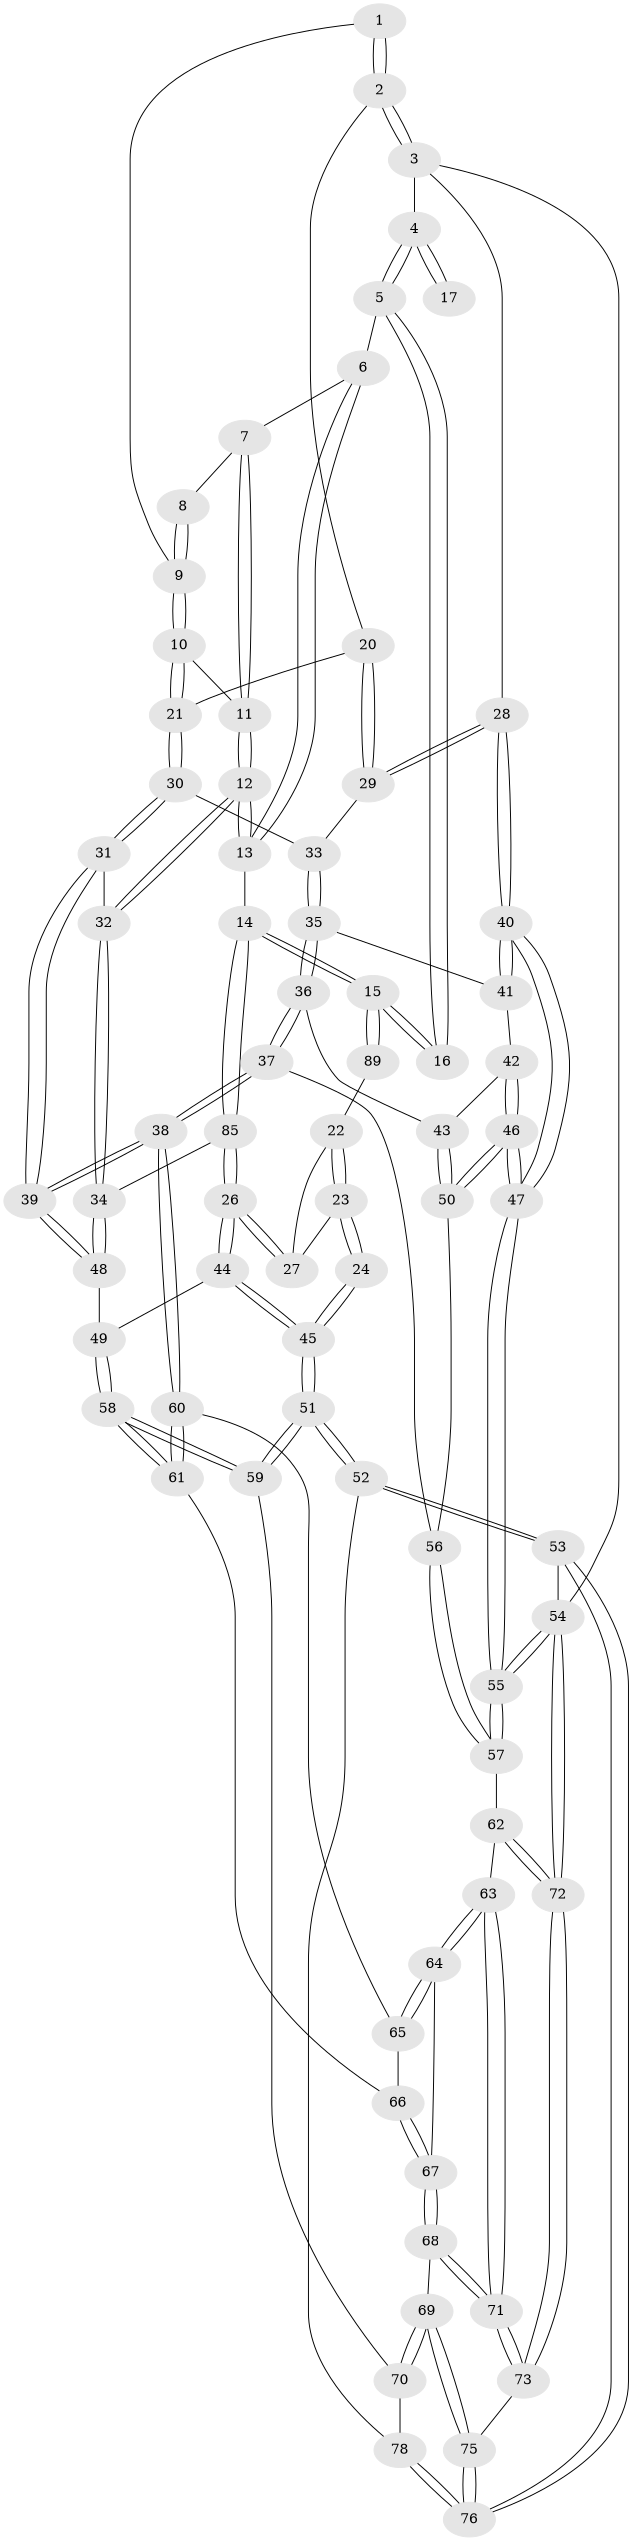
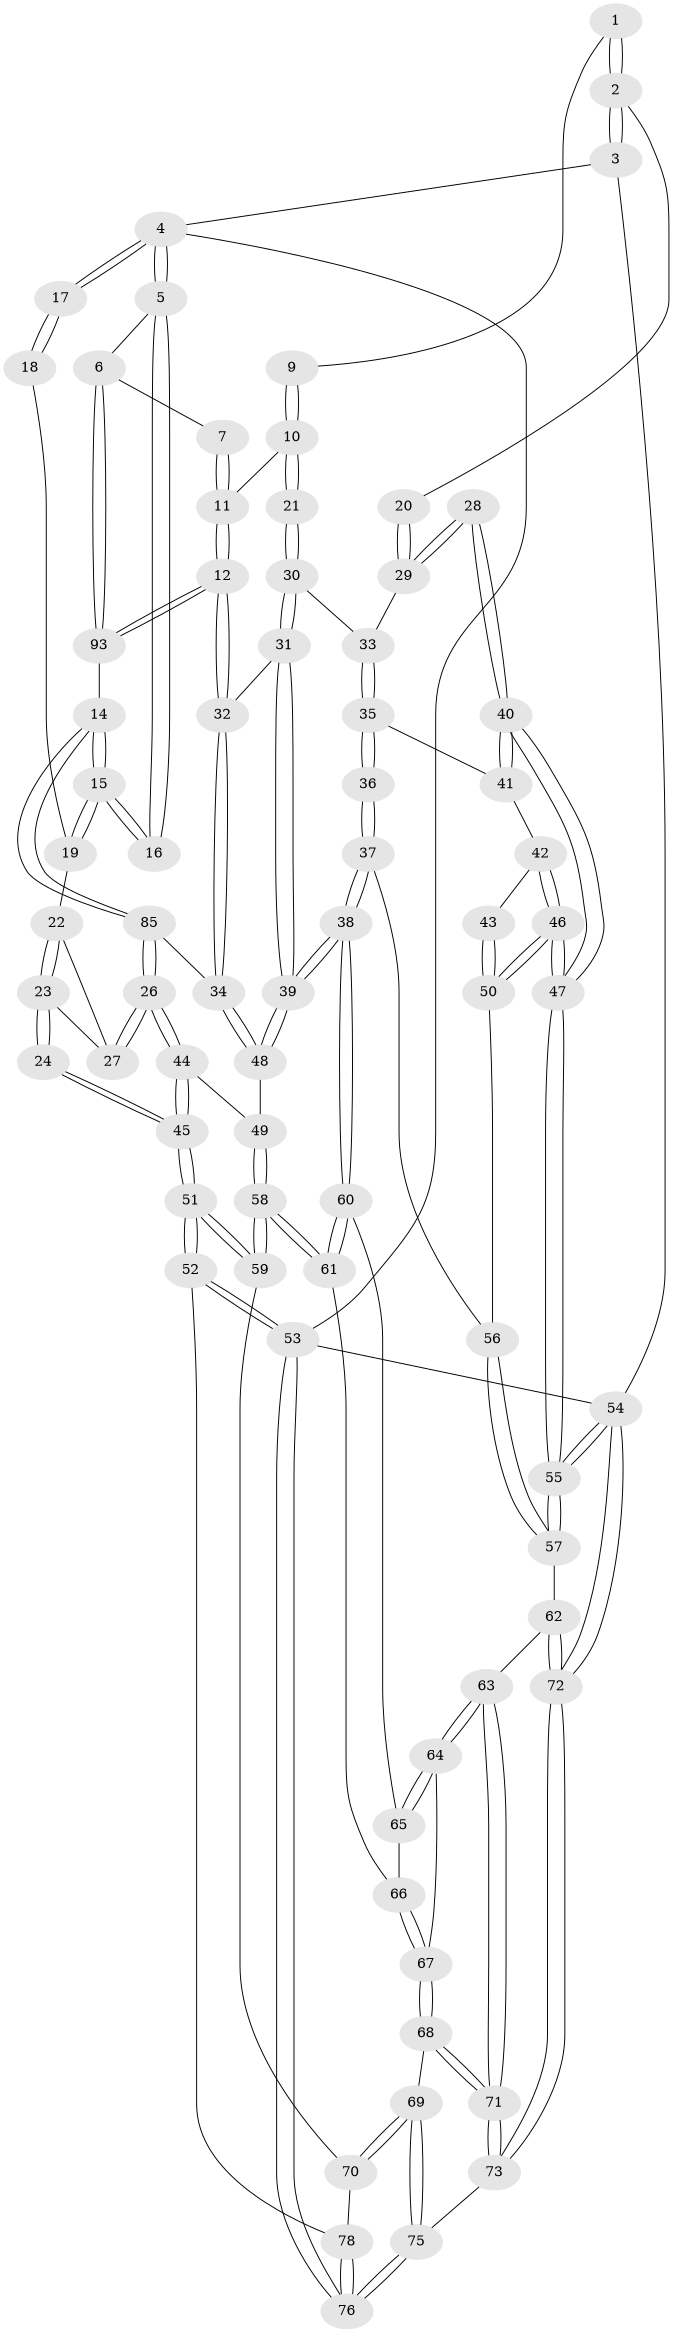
none -> (30, 368)
(502, 424) -> none
(183, 507) -> none
none -> (444, 670)
(269, 677) -> none
(245, 854) -> (99, 646)
(373, 1062) -> (70, 854)
(345, 1084) -> none
